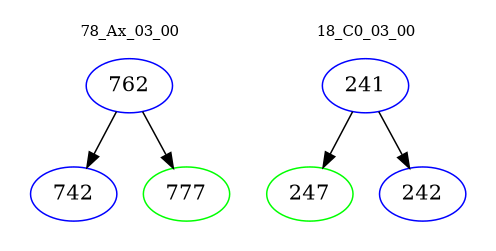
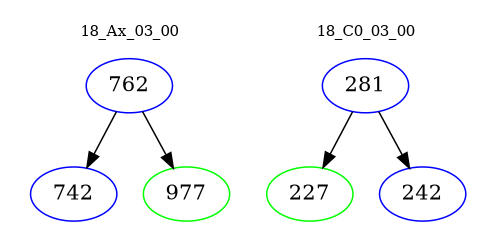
(130, 32) -> (130, 32)
(366, 86) -> (366, 86)
(187, 194) -> (187, 194)
(310, 194) -> (310, 194)
